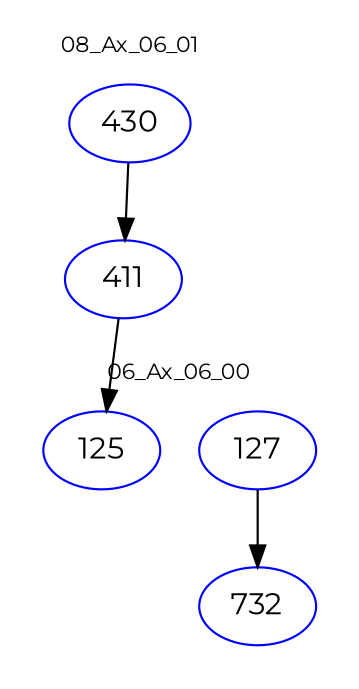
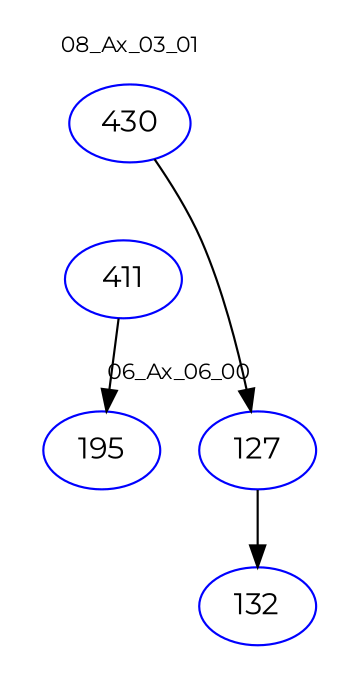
(130, 47) -> (130, 47)
(127, 191) -> (201, 240)
(102, 450) -> (102, 450)
(258, 606) -> (258, 606)
